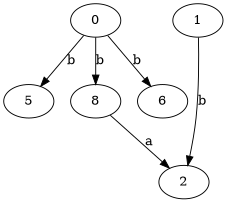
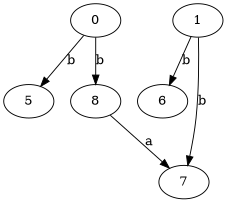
(126, 57) -> (182, 56)
(184, 182) -> (184, 182)
